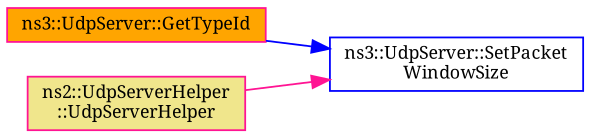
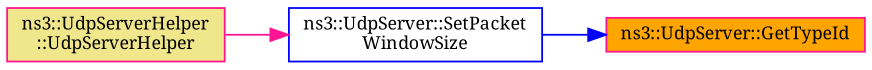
(289, 44) -> (565, 35)
(136, 103) -> (116, 35)
